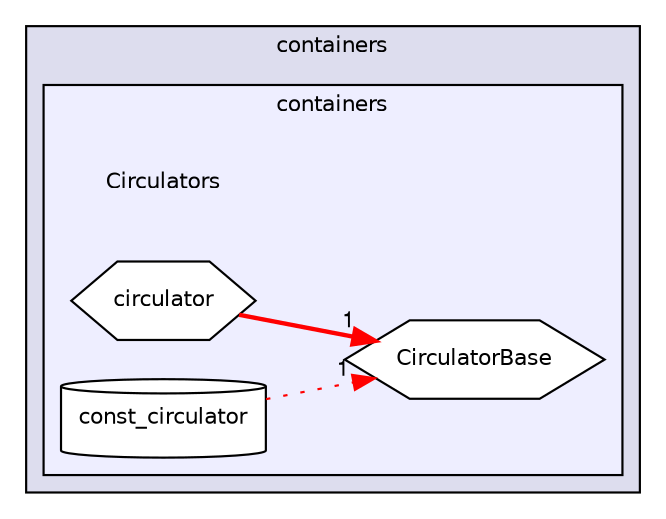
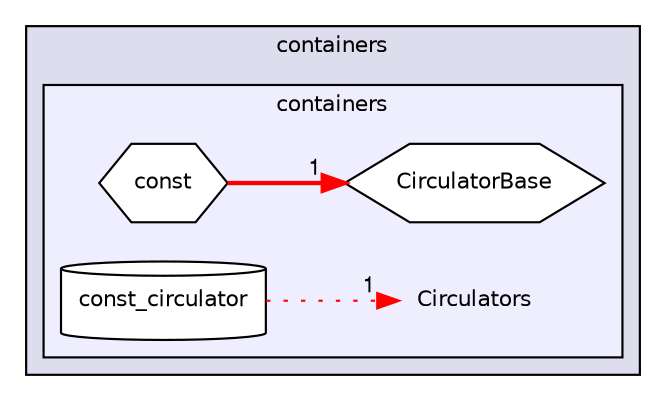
(163, 301) -> (163, 183)
(310, 391) -> (321, 301)
